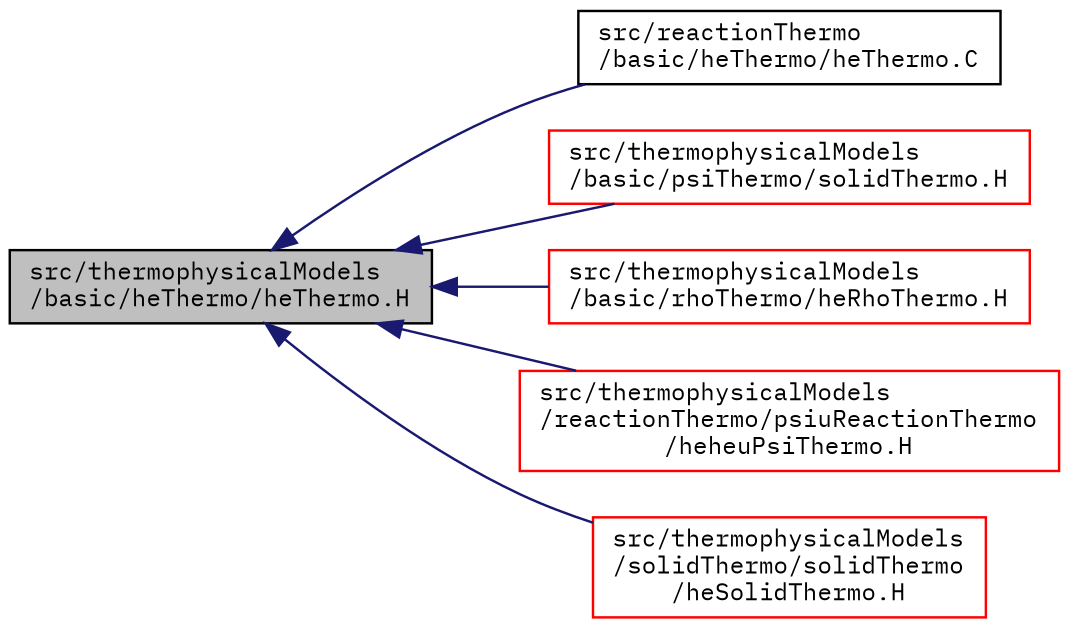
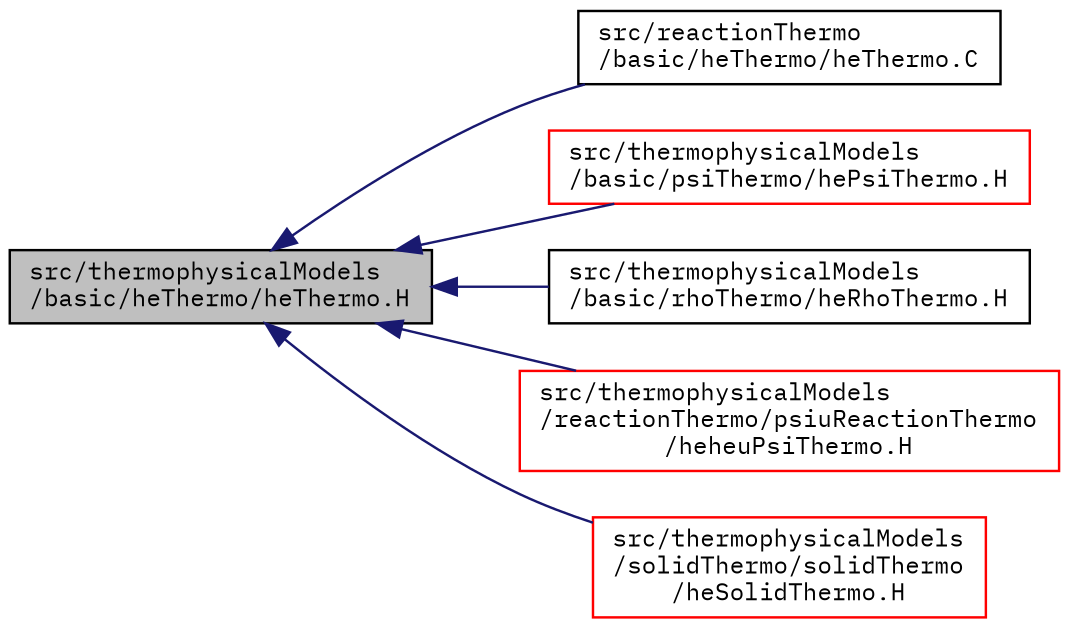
(789, 167) -> (789, 167)
(789, 287) -> (789, 287)
